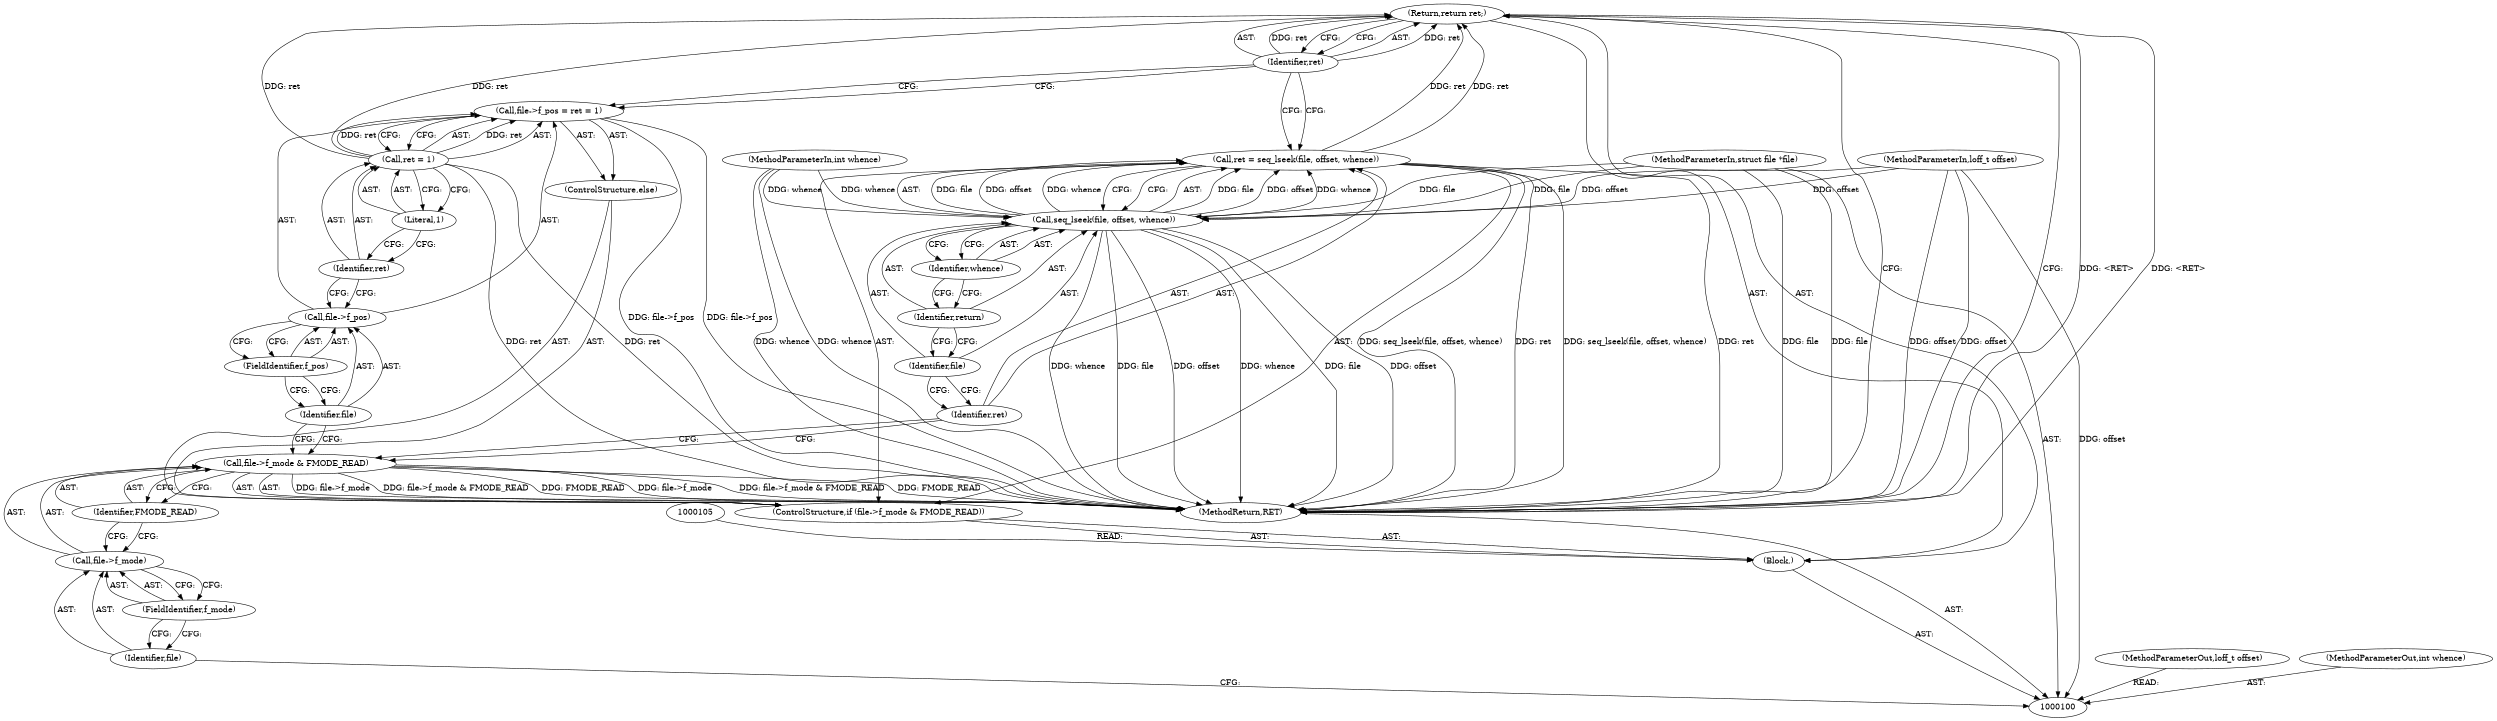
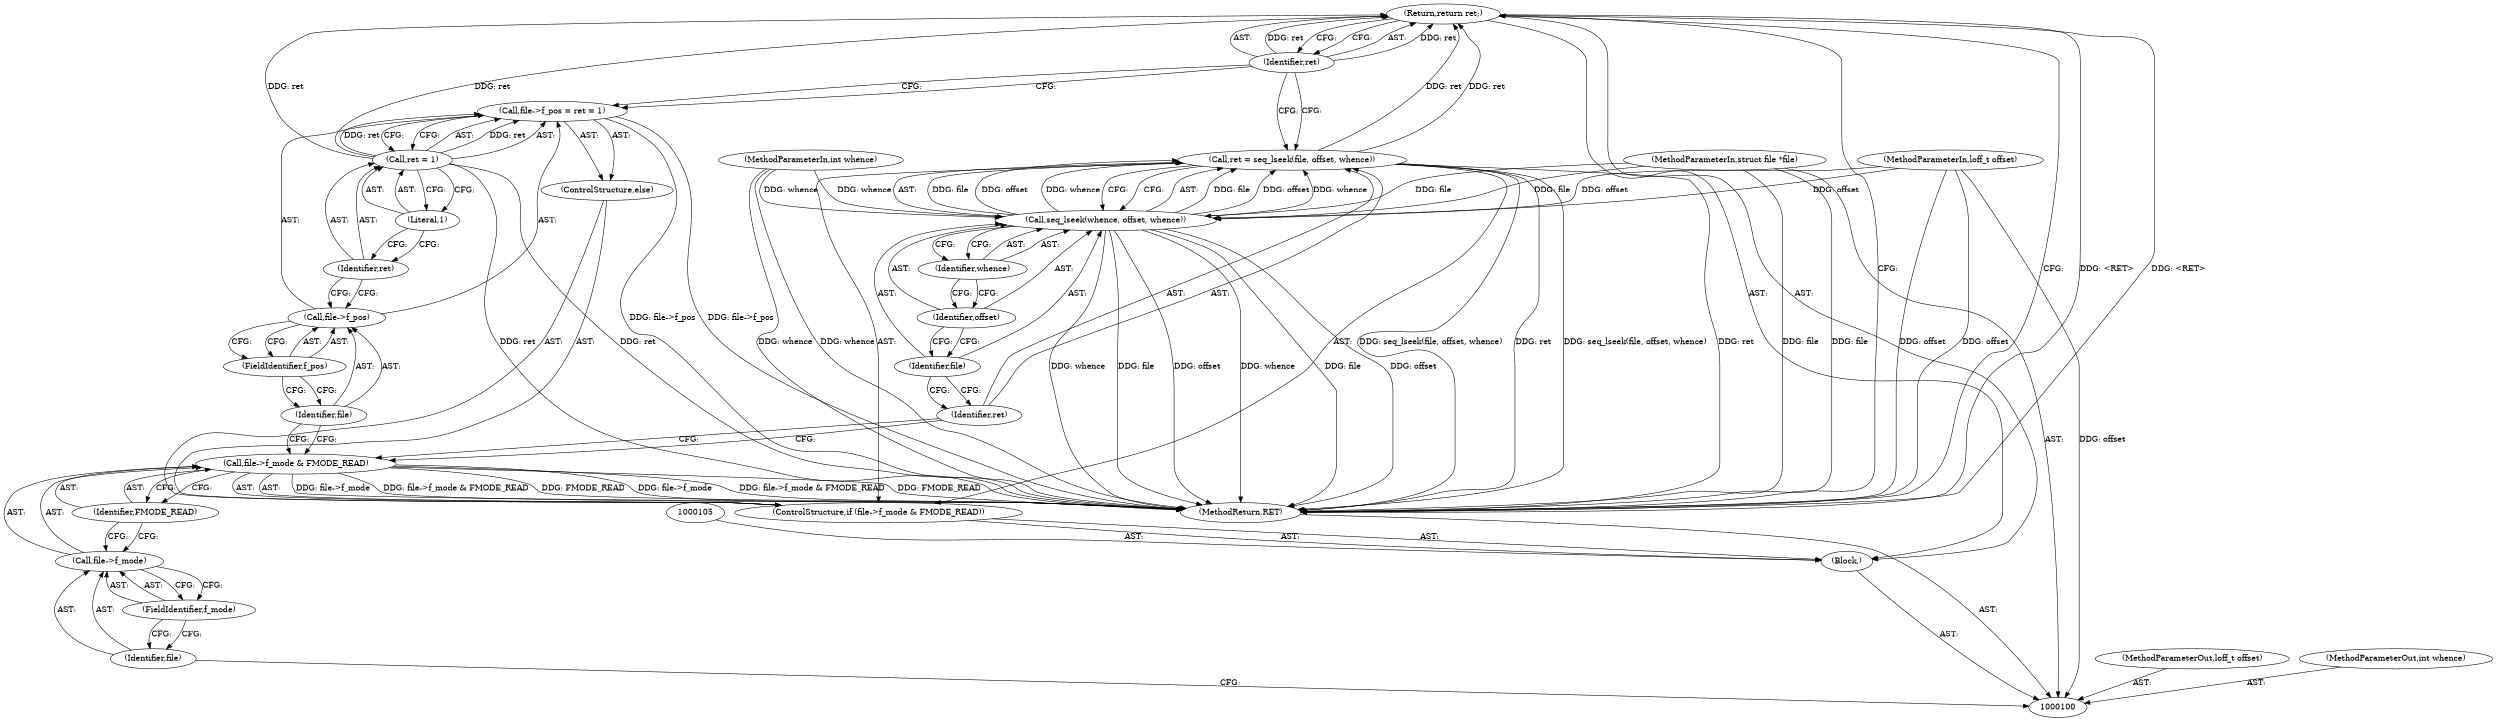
(1104, 221) -> (1106, 221)
(949, 318) -> (966, 318)
(1111, 537) -> (1135, 537)
(2147, 683) -> (2144, 683)
